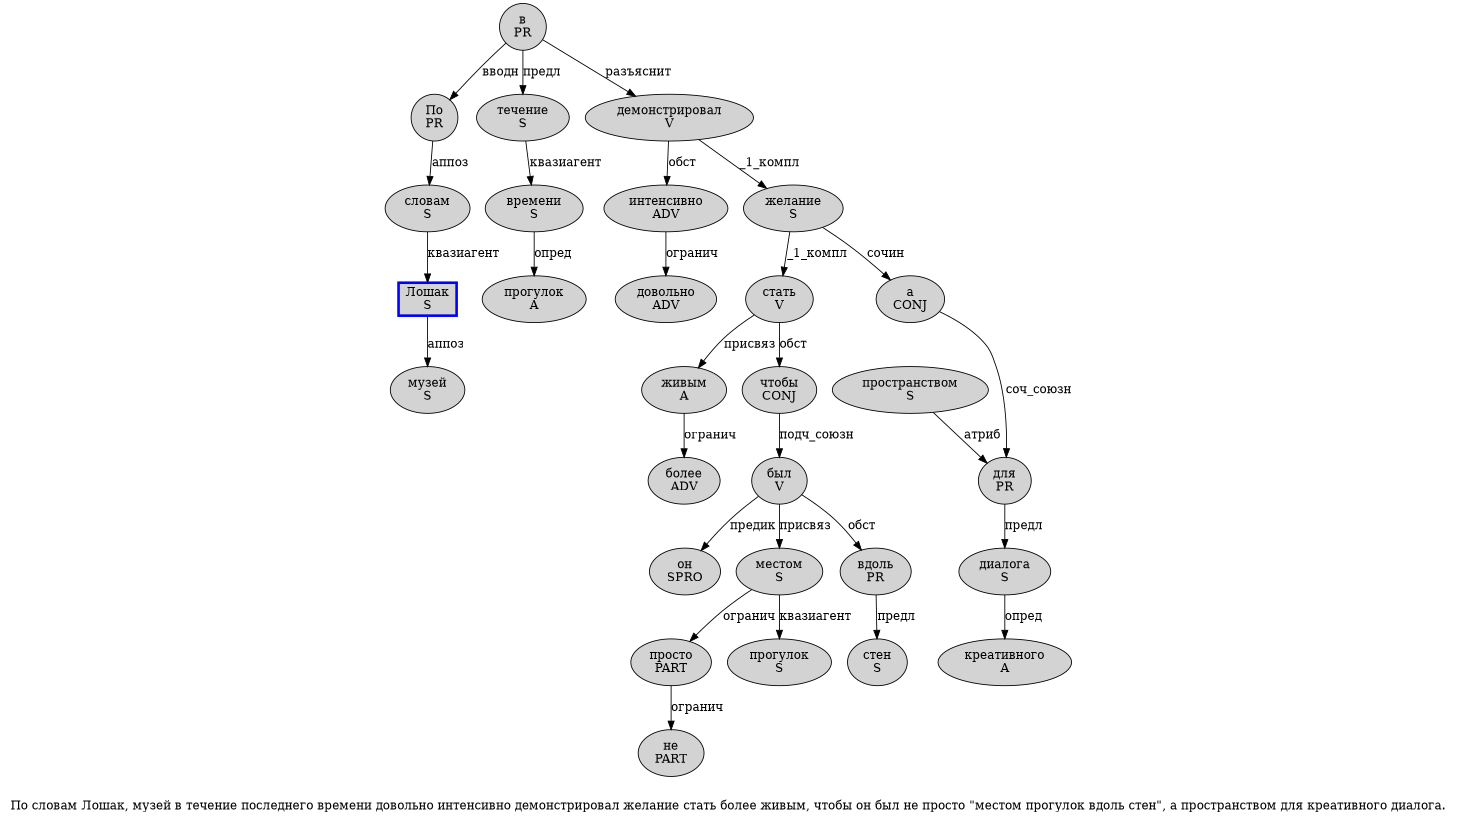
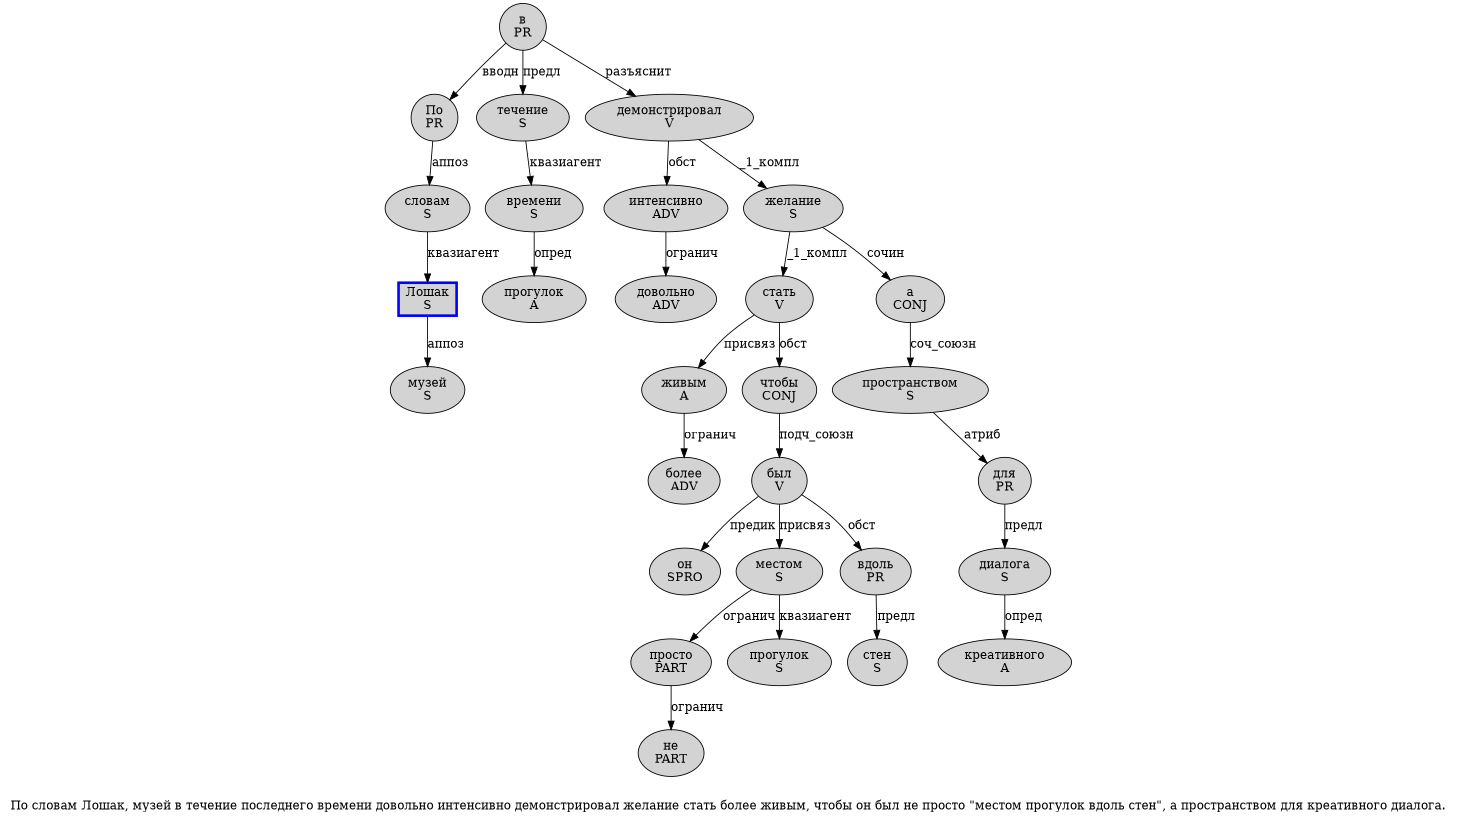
(996, 367) -> (910, 340)
